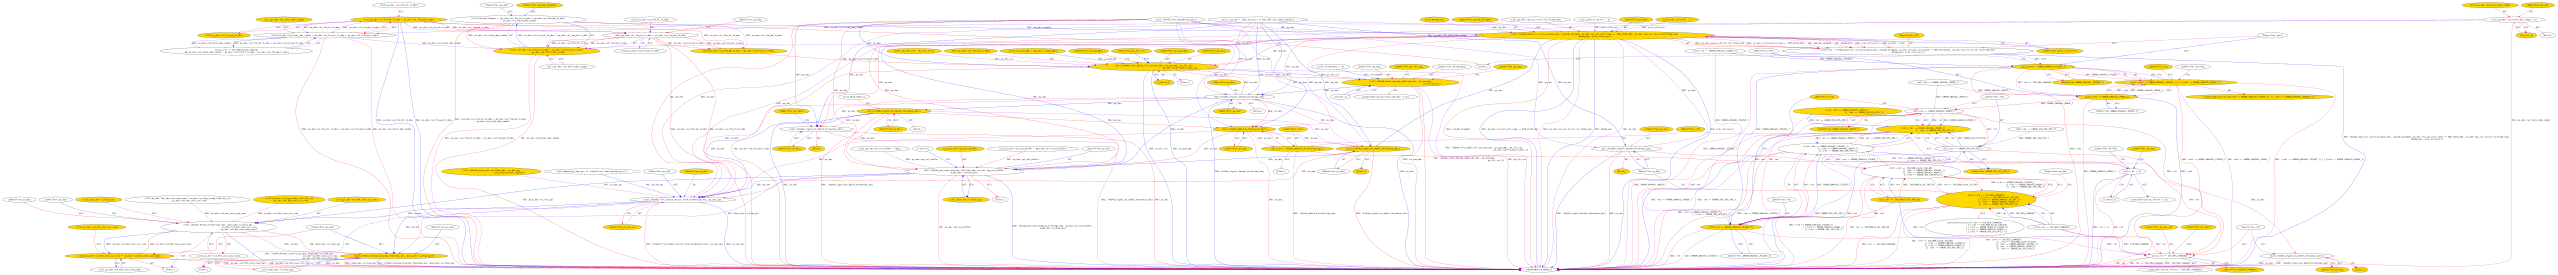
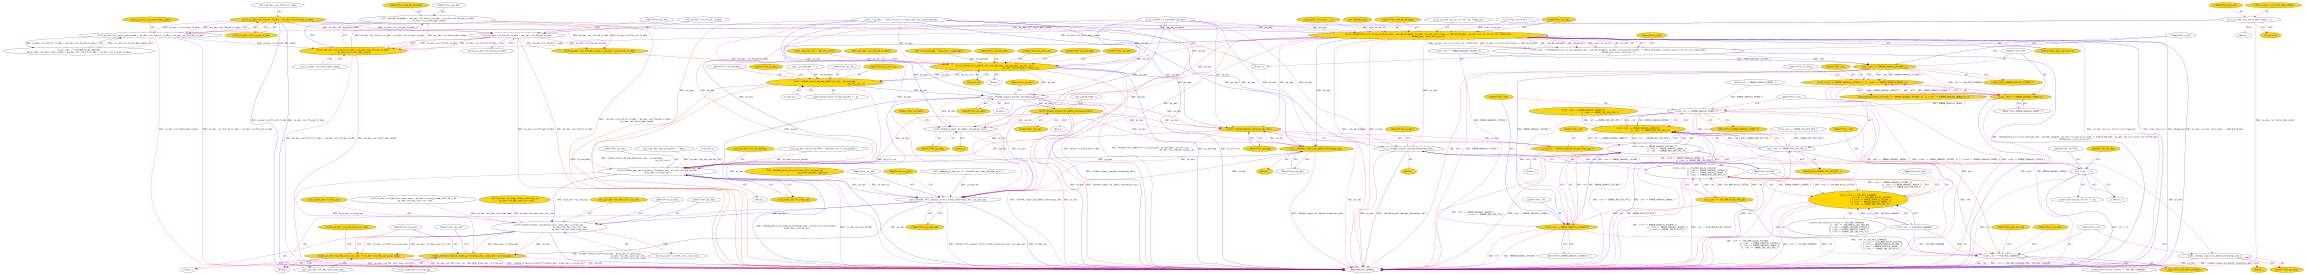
(1353, 265) -> none
